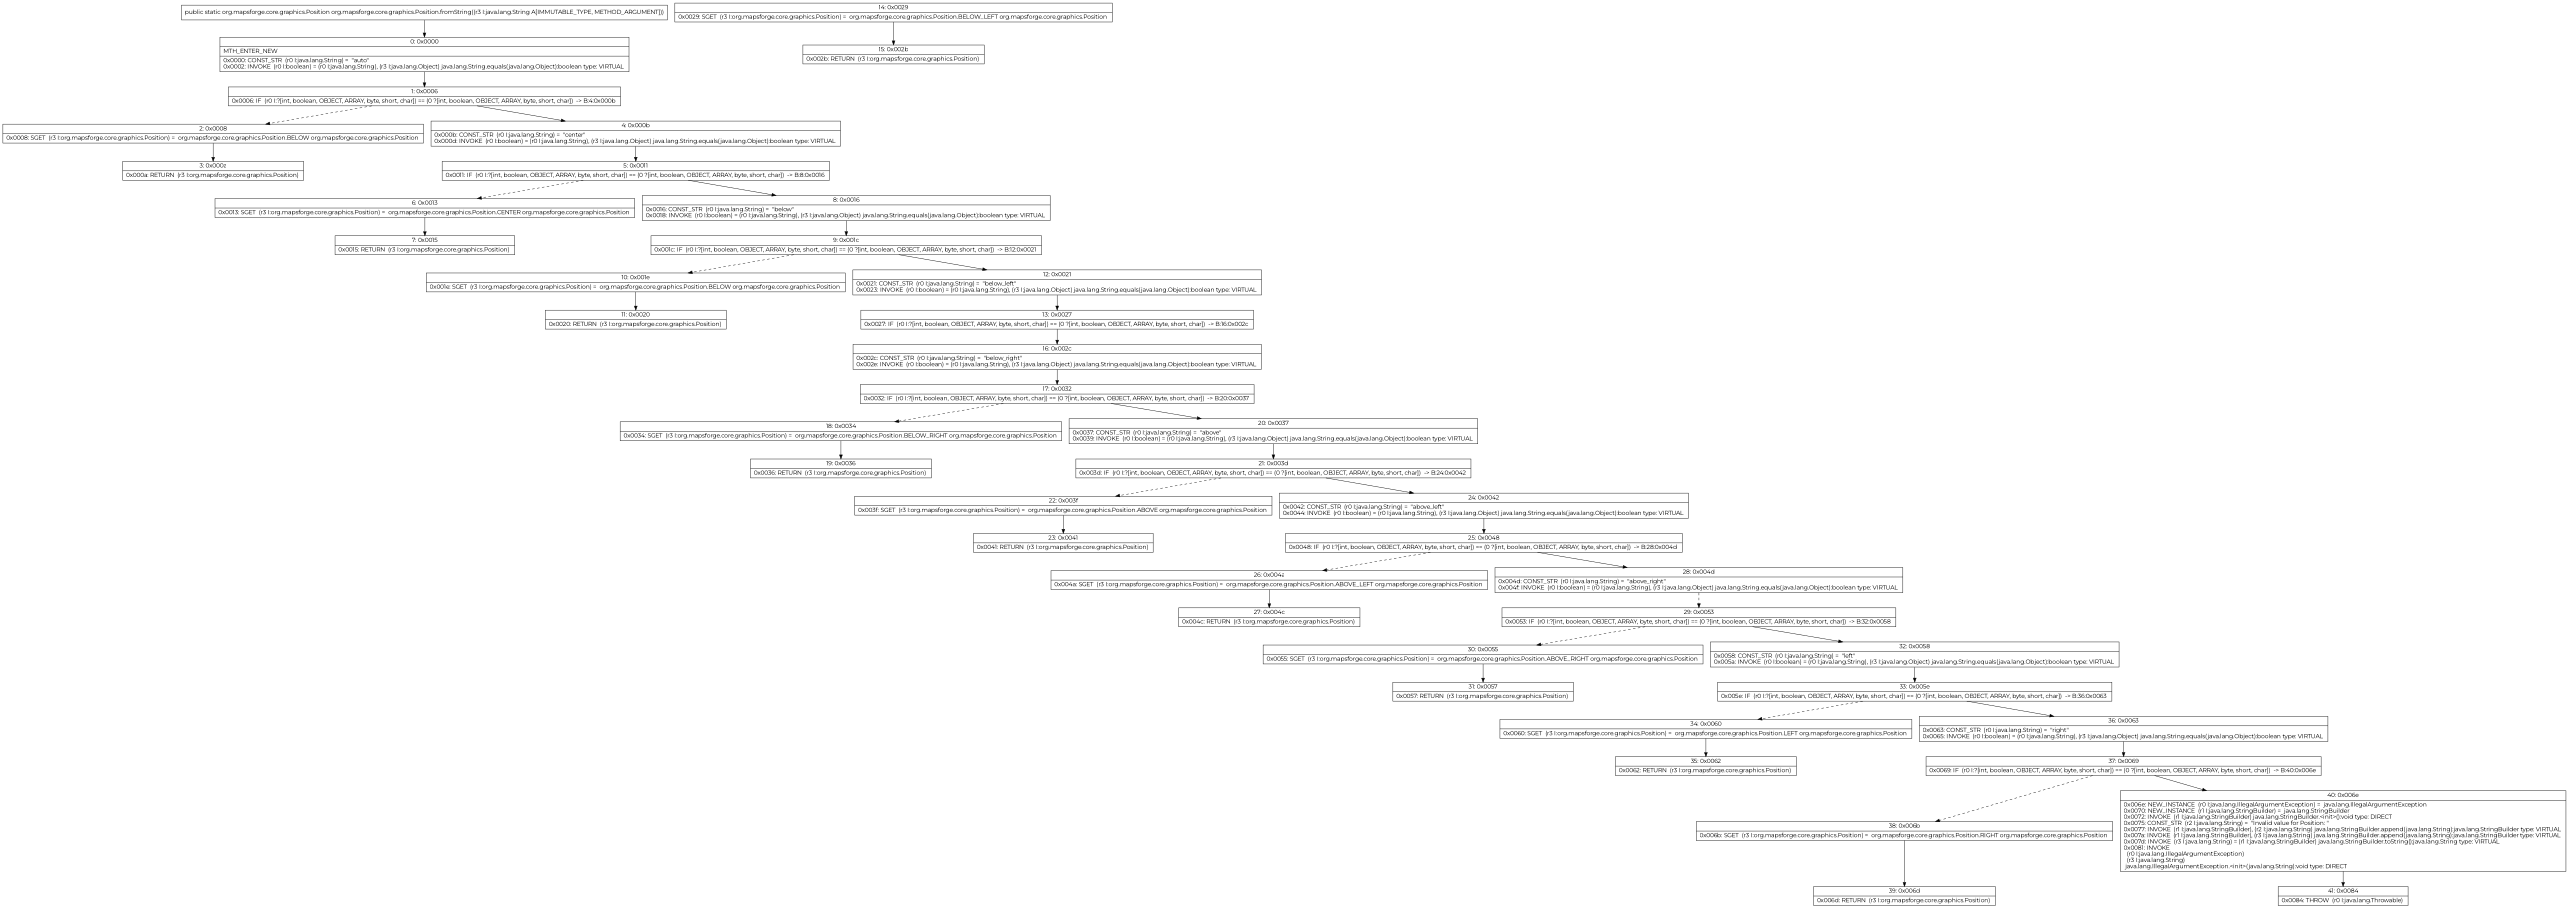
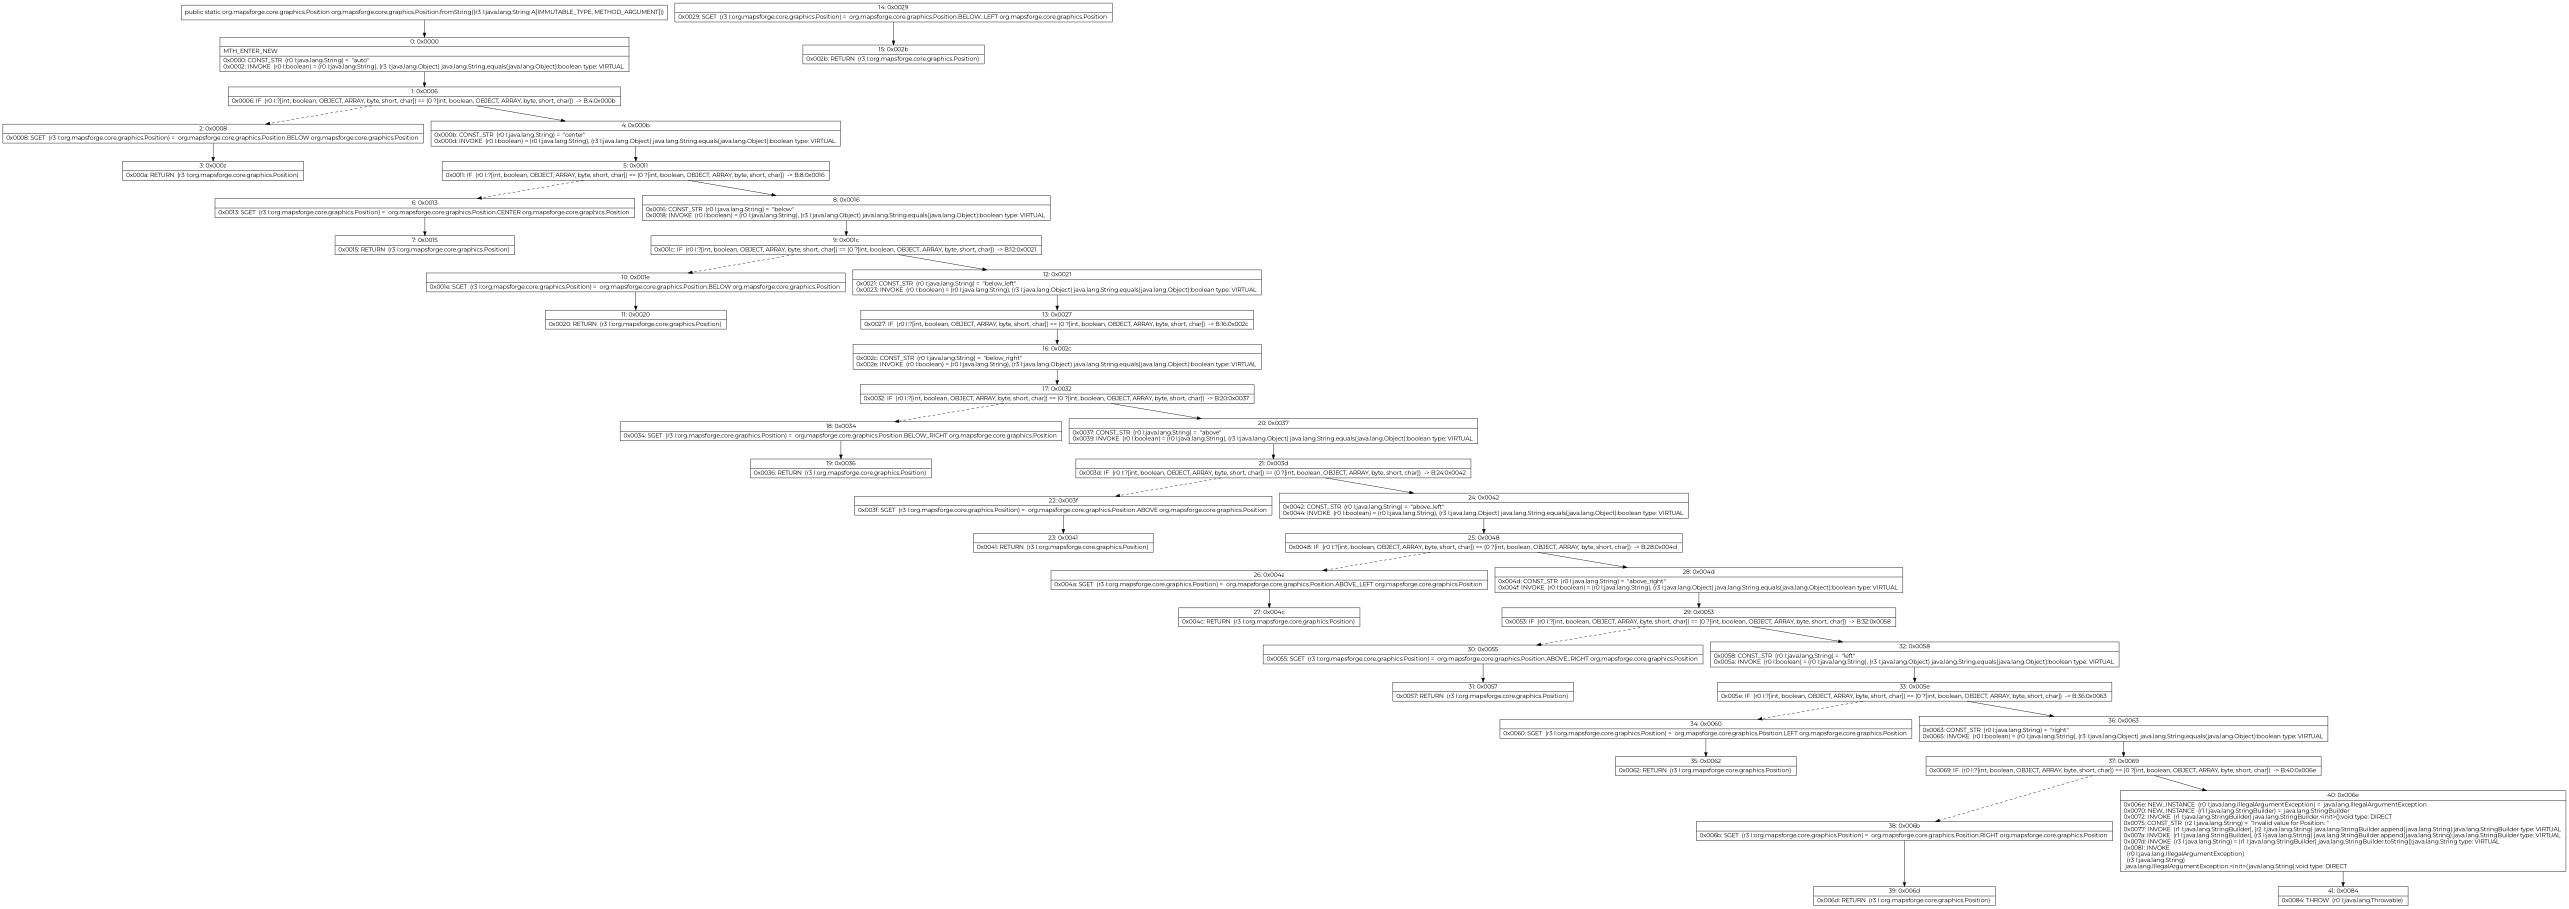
(1699, 598) -> (1699, 598)
